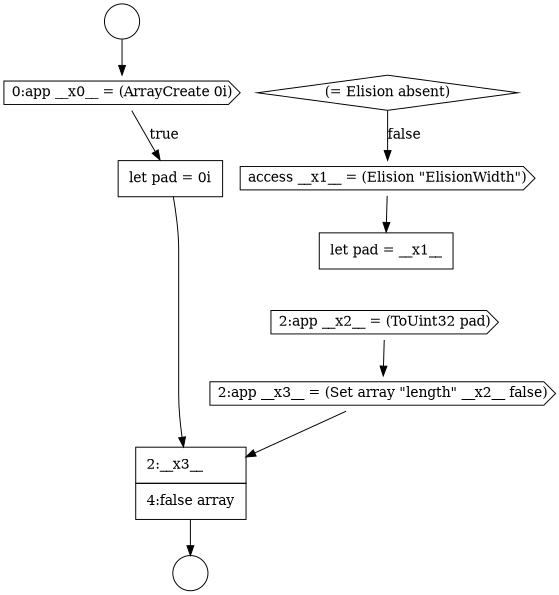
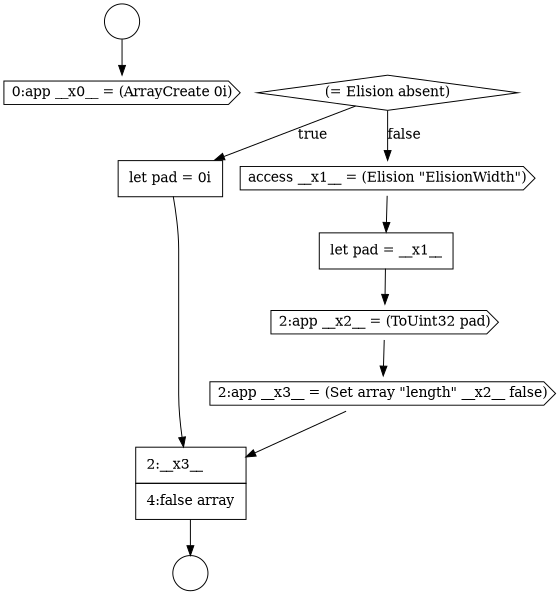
(143, 131) -> (290, 131)
none -> (385, 281)
